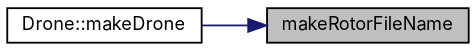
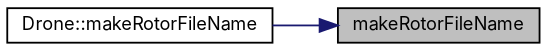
(104, 25) -> (140, 25)
